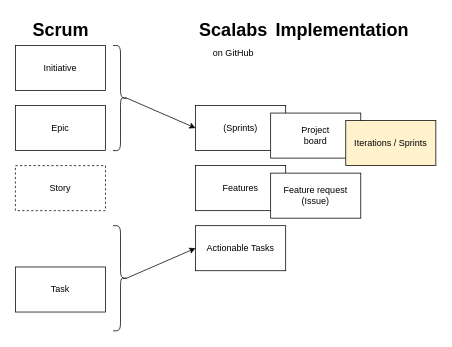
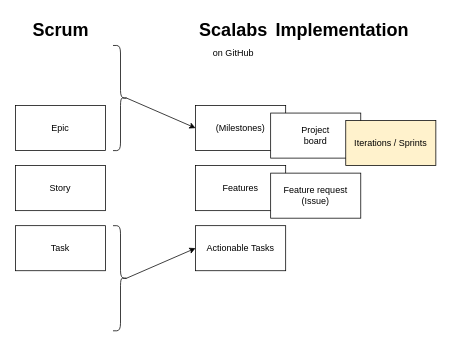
(60, 68) -> none
(240, 128) -> (240, 128)
(60, 188) -> (60, 188)
(60, 289) -> (60, 248)
